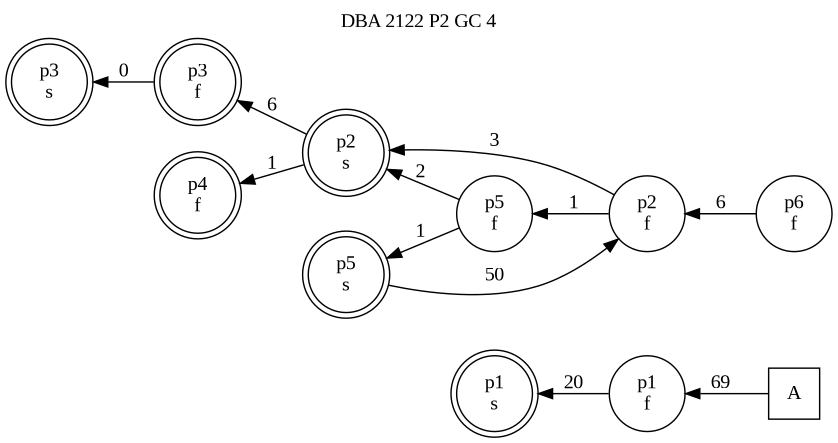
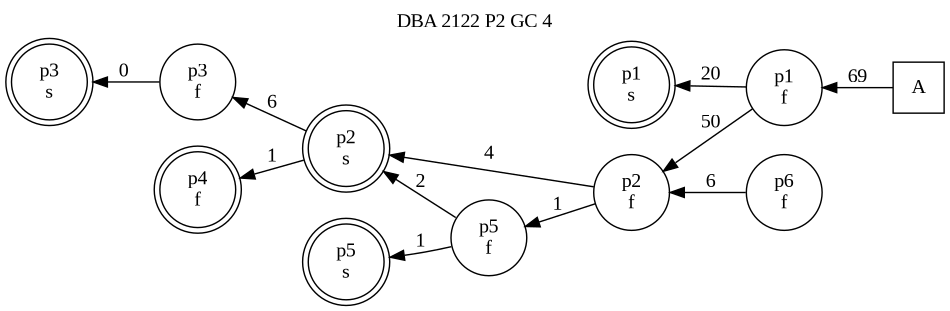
(198, 82) -> (198, 82)
(495, 141) -> (489, 154)
(503, 293) -> (714, 136)
